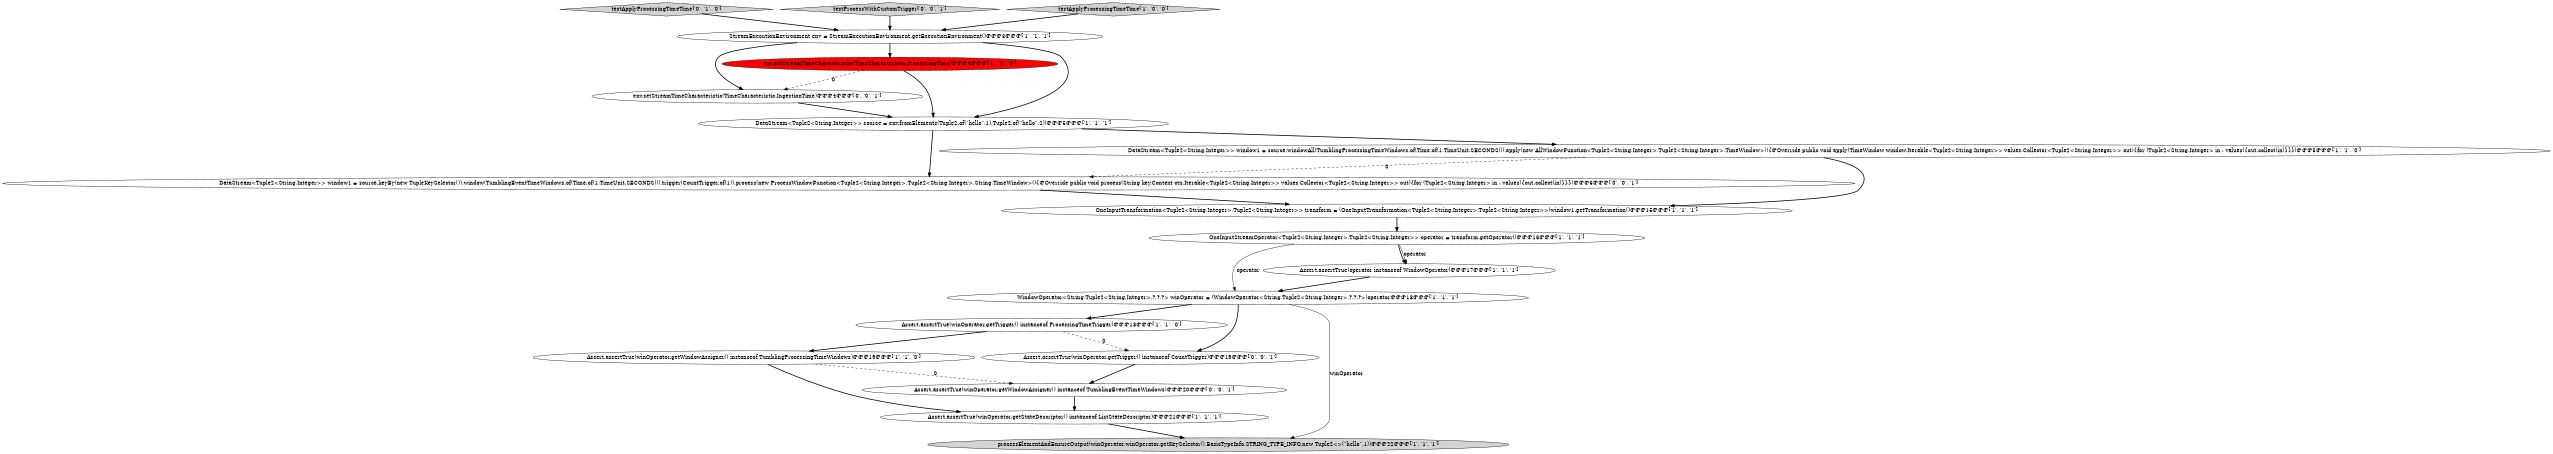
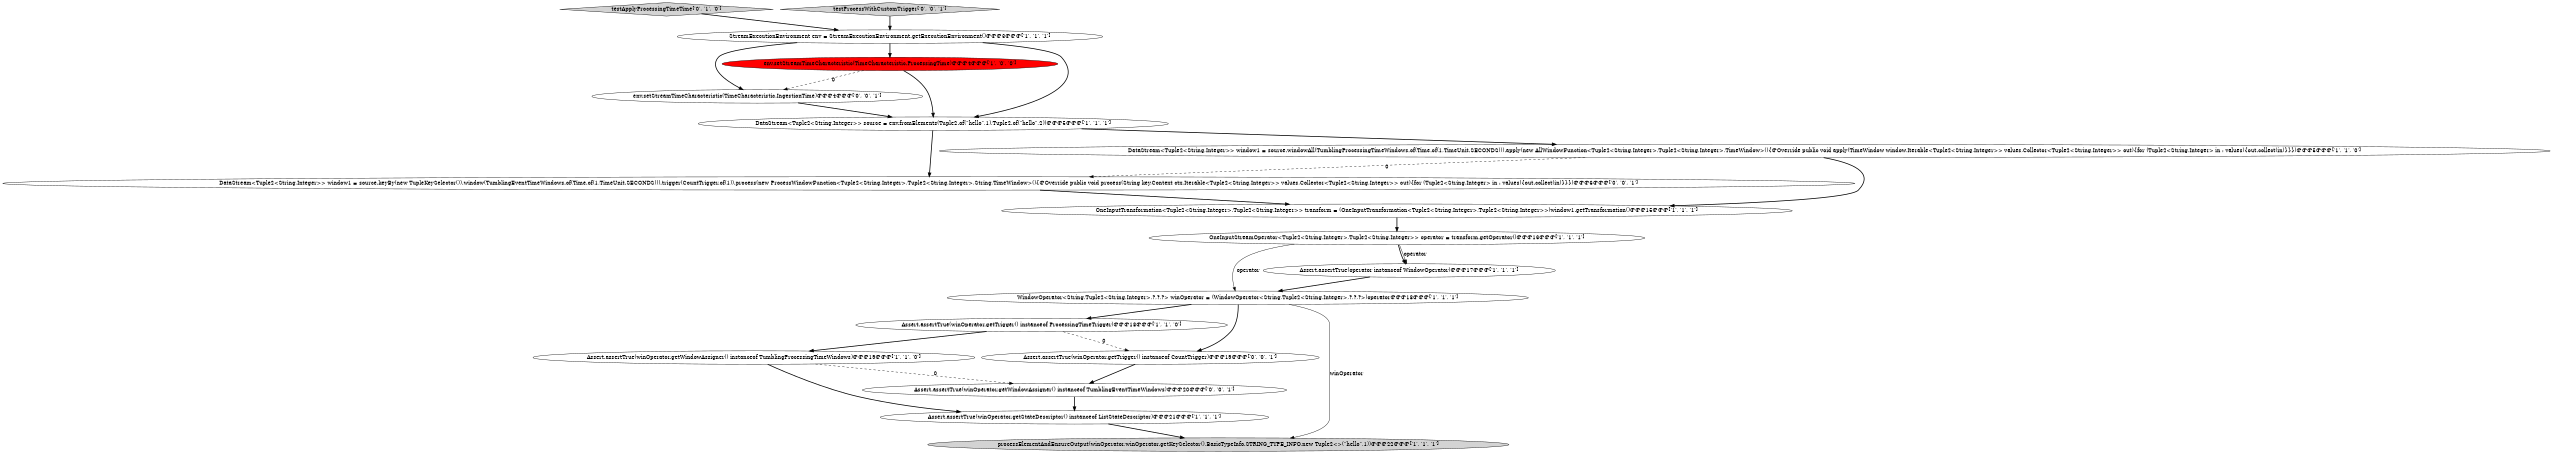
(1113, 9) -> none
